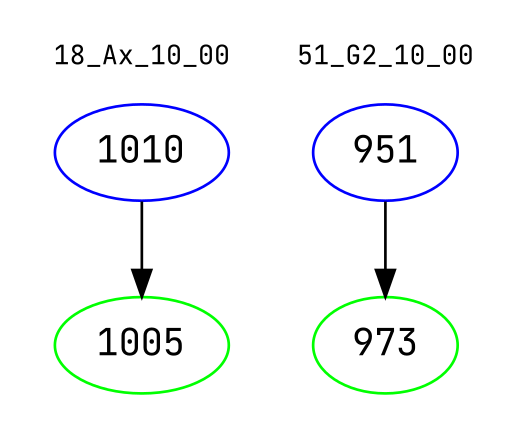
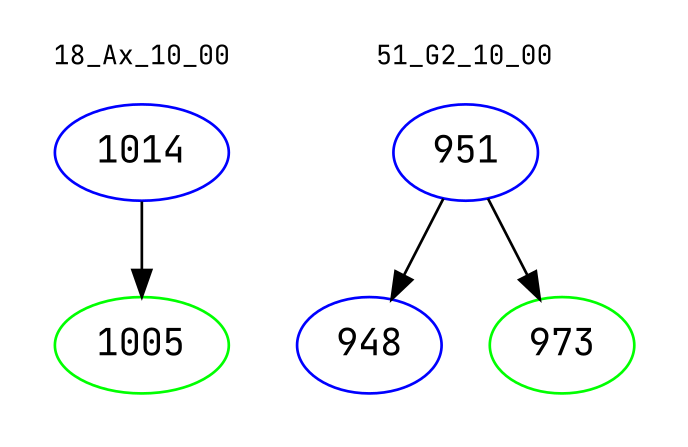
(142, 153) -> (142, 153)
none -> (369, 345)
